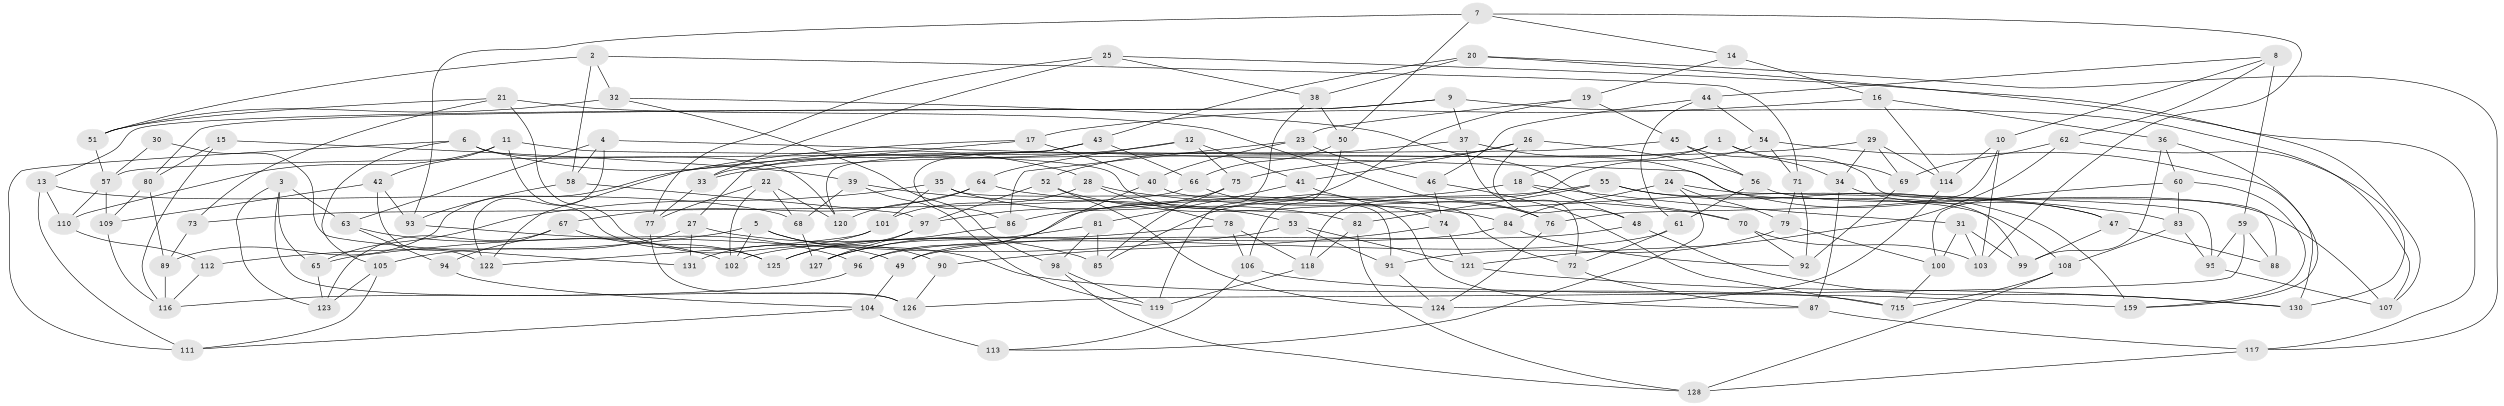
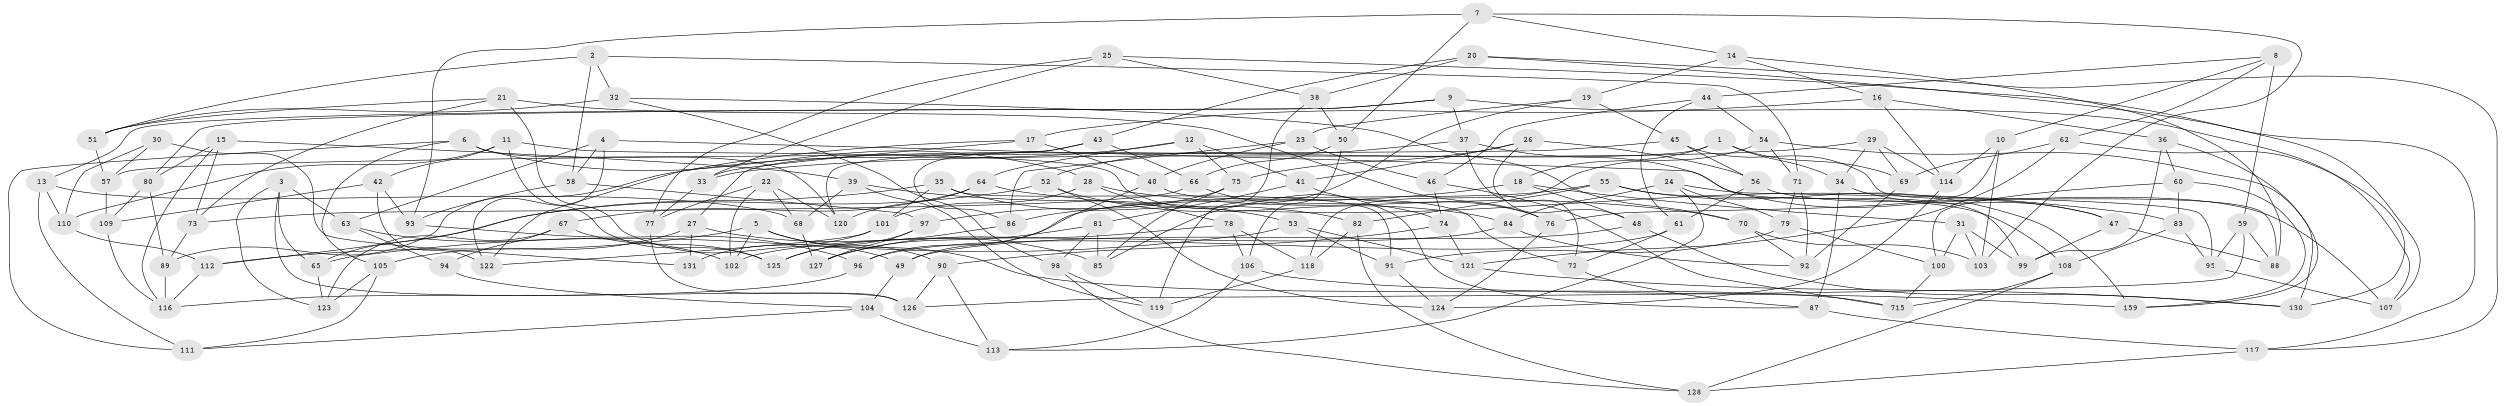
none -> (2038, 93)
none -> (208, 179)
(85, 203) -> (93, 168)
(985, 203) -> (625, 205)
none -> (969, 310)
